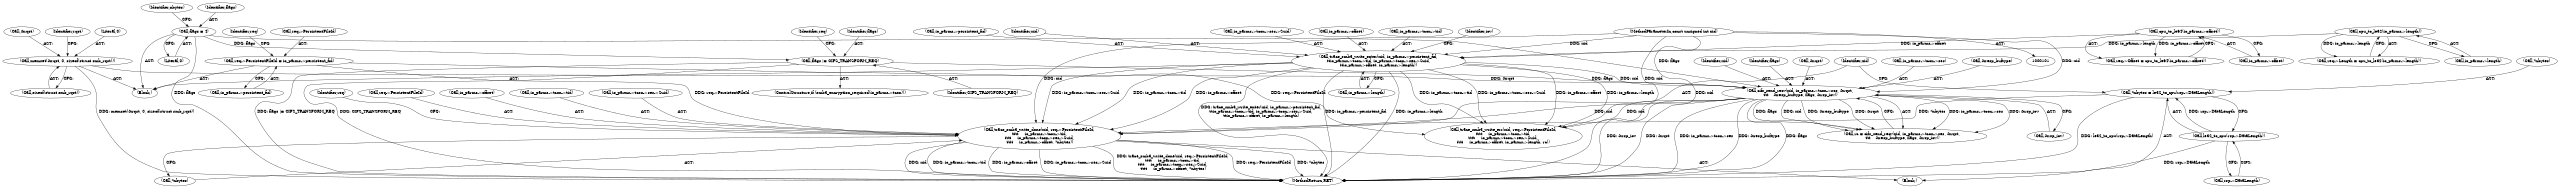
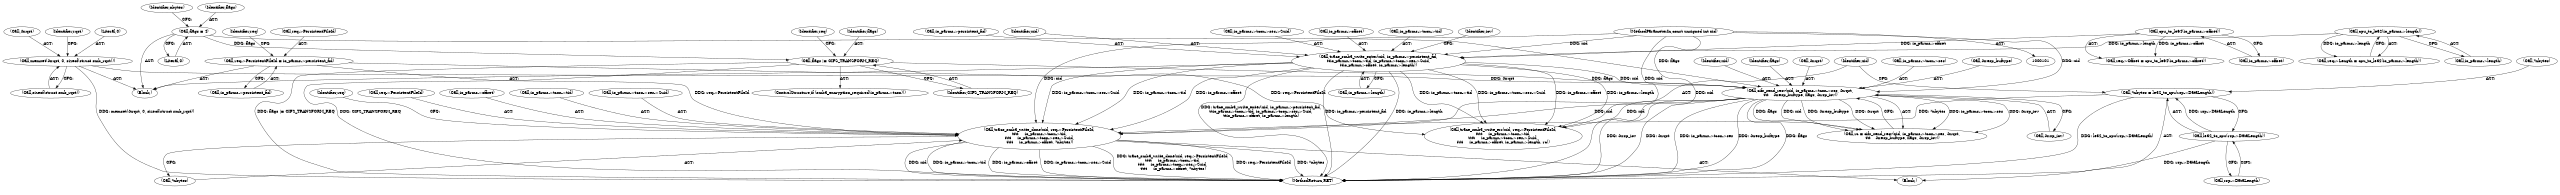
(2201, 49) -> none
none -> (913, 77)
(678, 178) -> none
